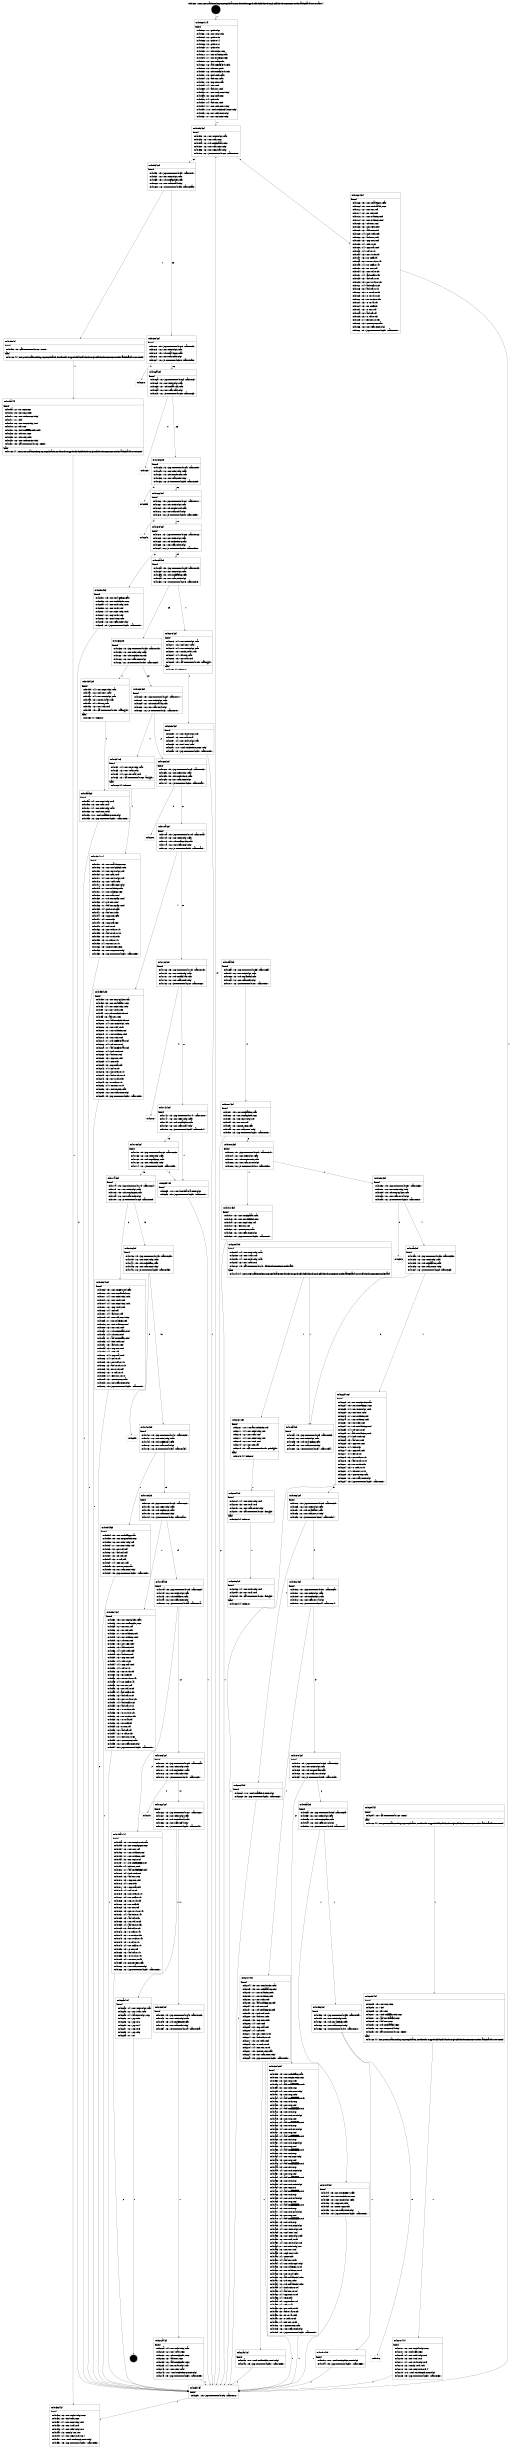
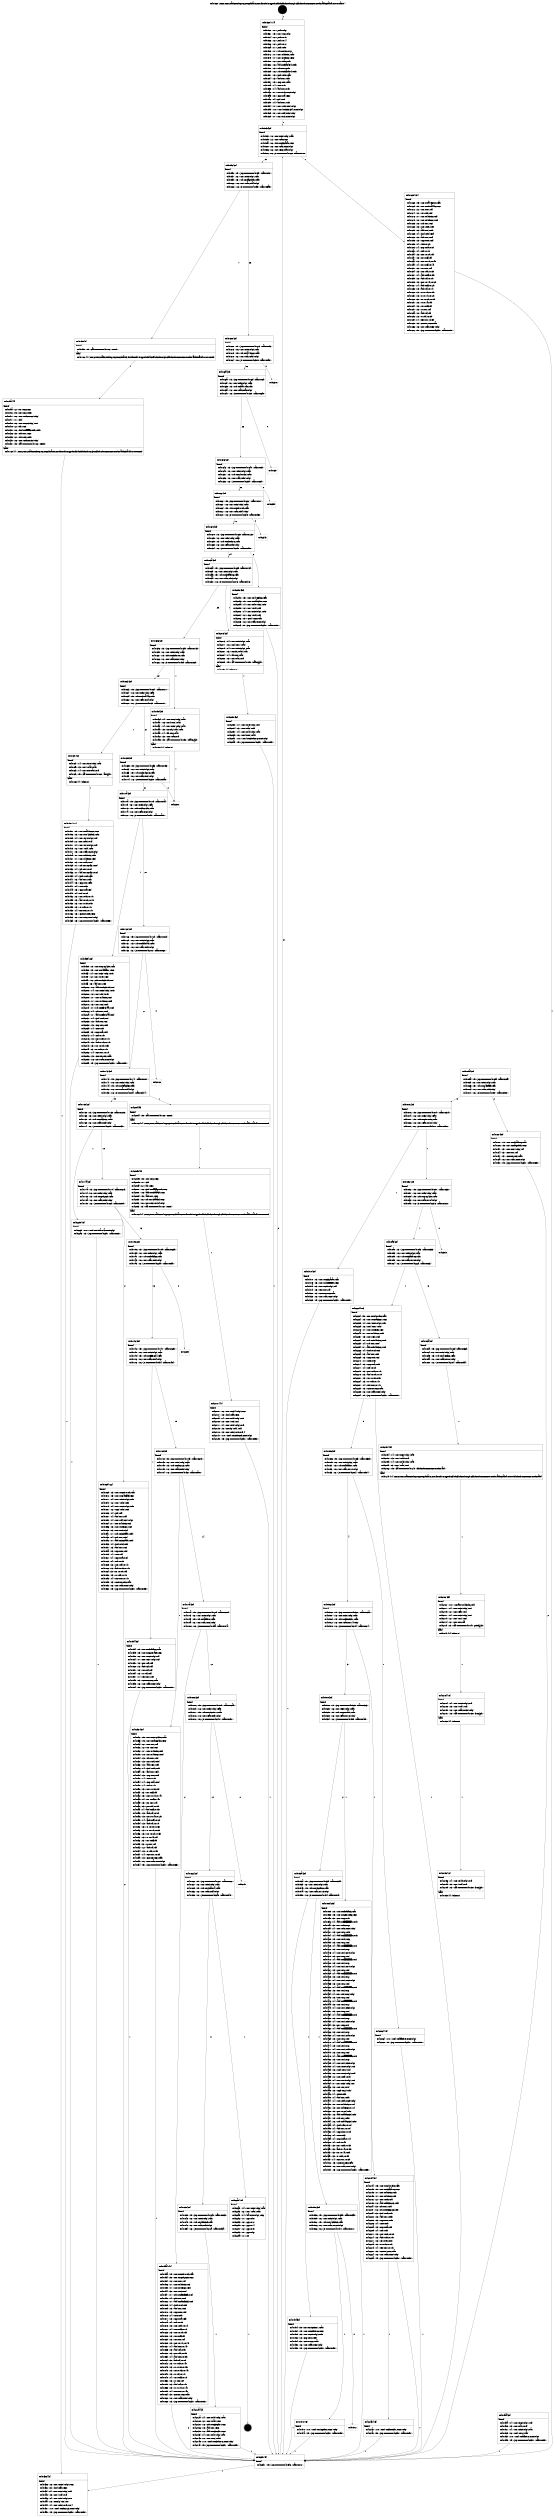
(105, 755) -> (175, 776)
(247, 1138) -> (456, 1099)
(183, 1156) -> (160, 1100)
(309, 1350) -> (452, 1405)
(296, 1816) -> (346, 1798)
